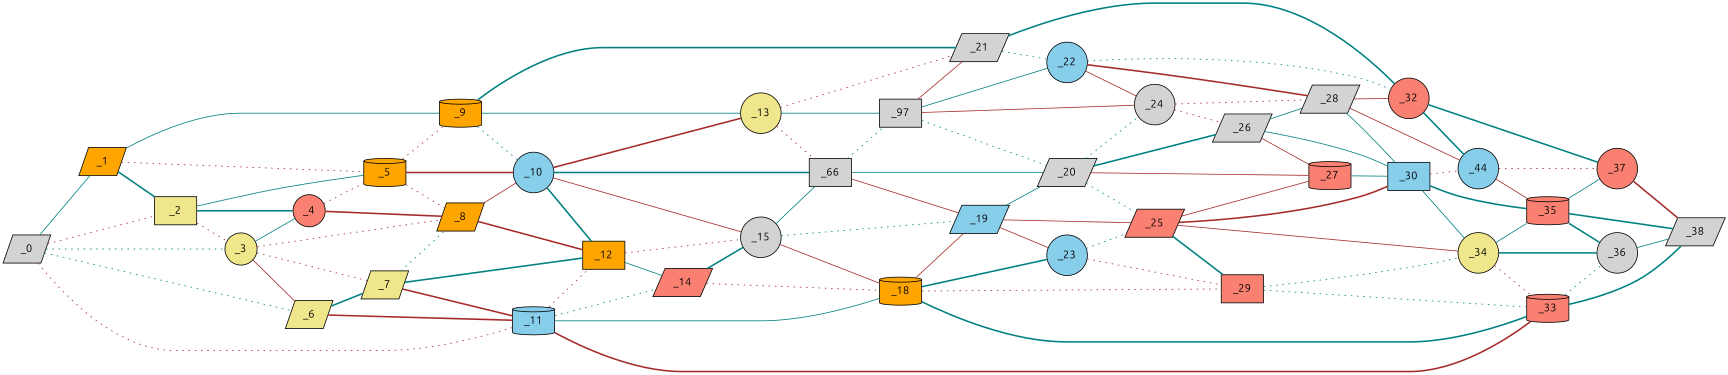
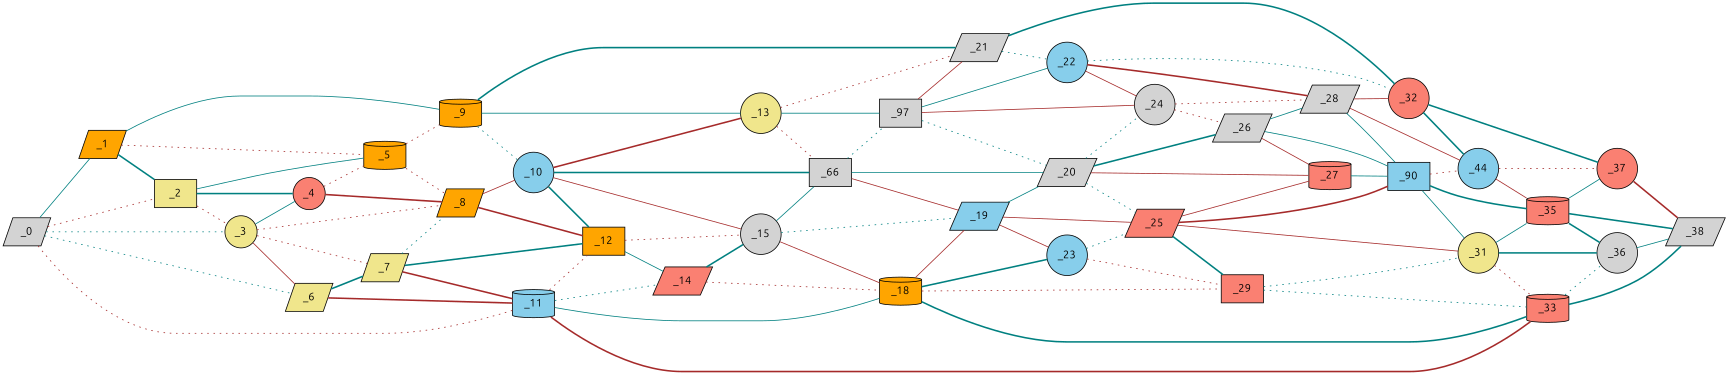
(460, 173) -> none
(1409, 176) -> (1409, 176)
(1478, 253) -> (1478, 253)
